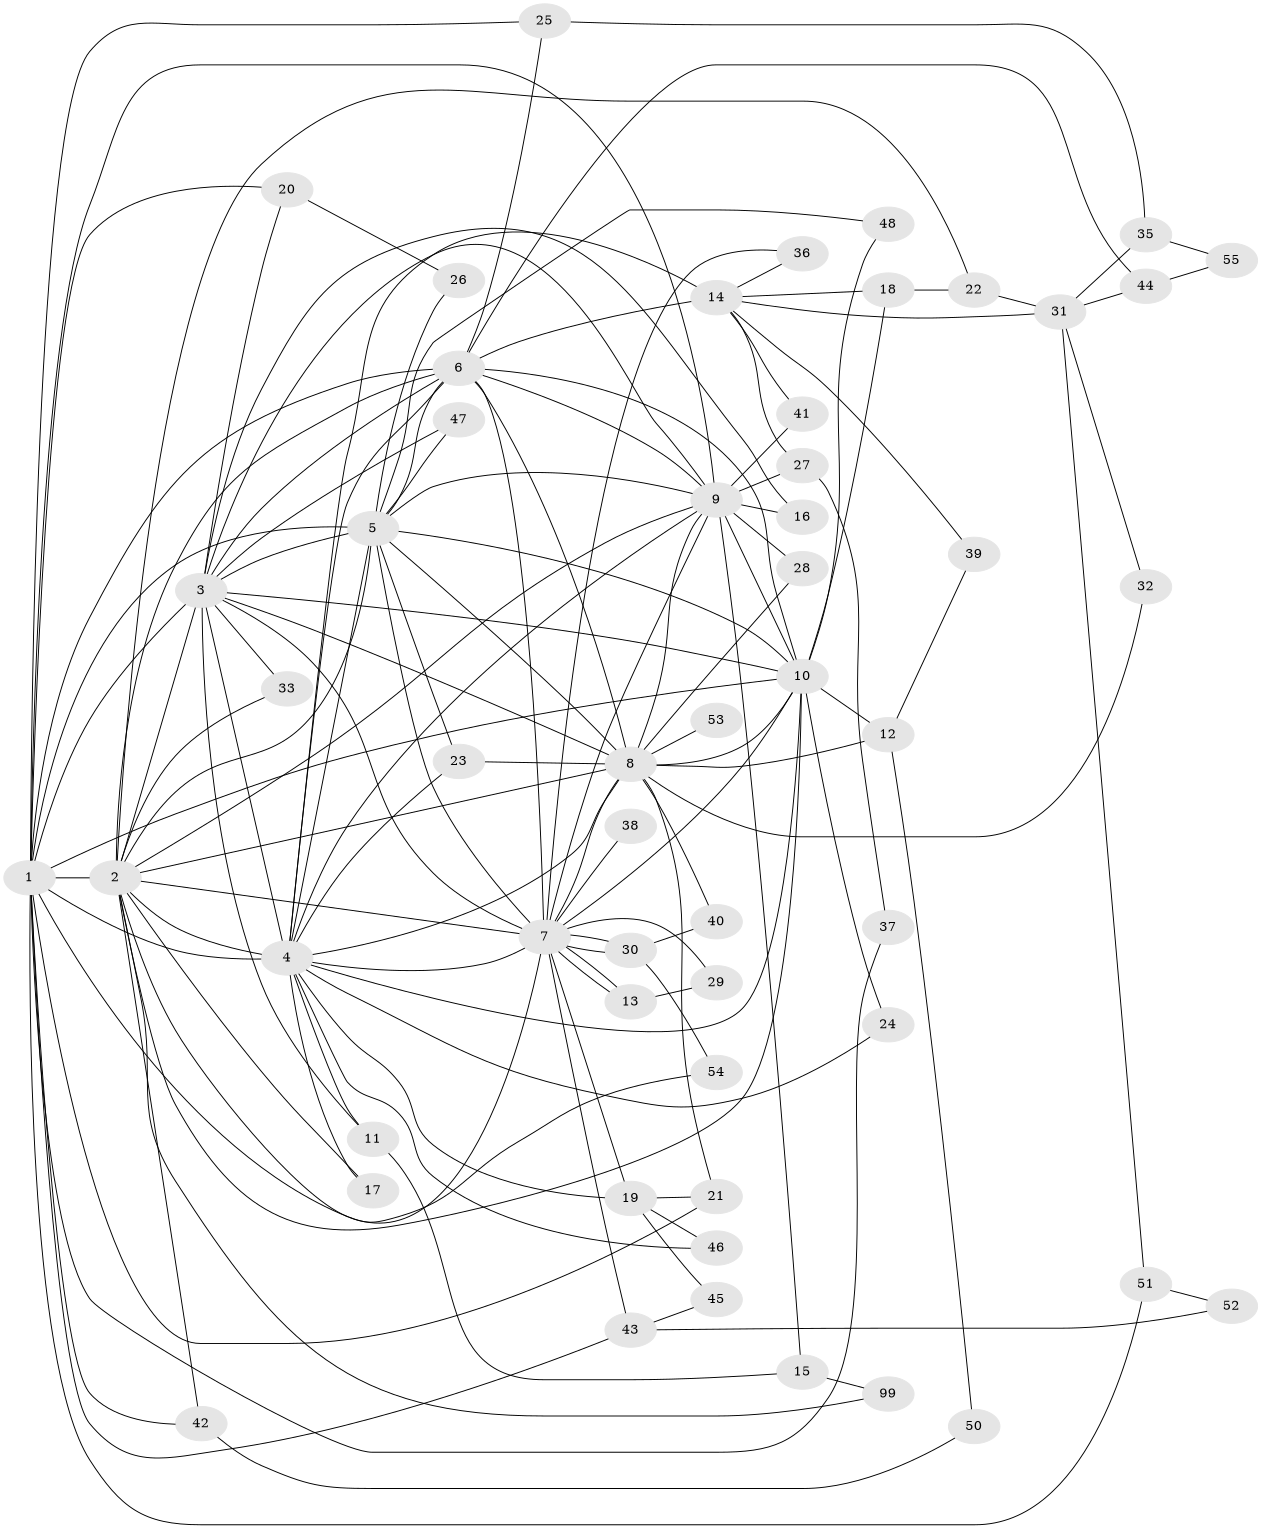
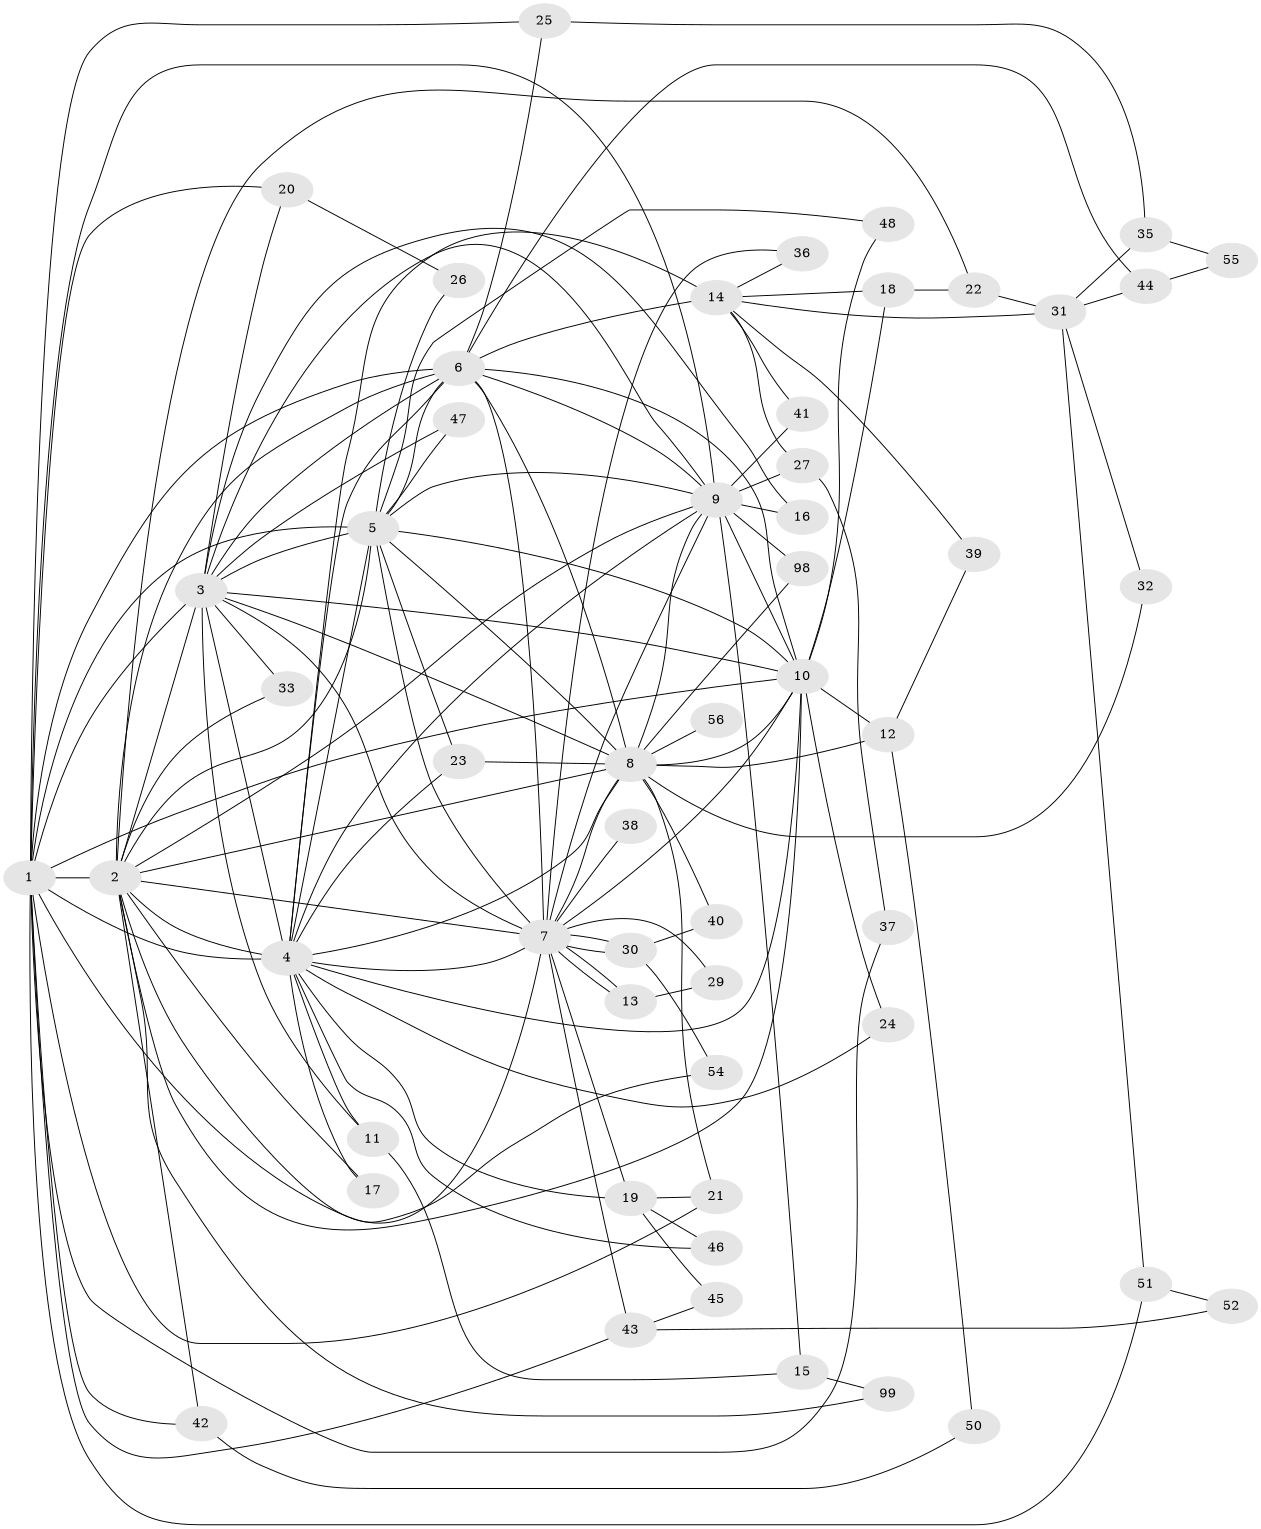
(802, 569) -> (802, 569)
(717, 720) -> (717, 720)
